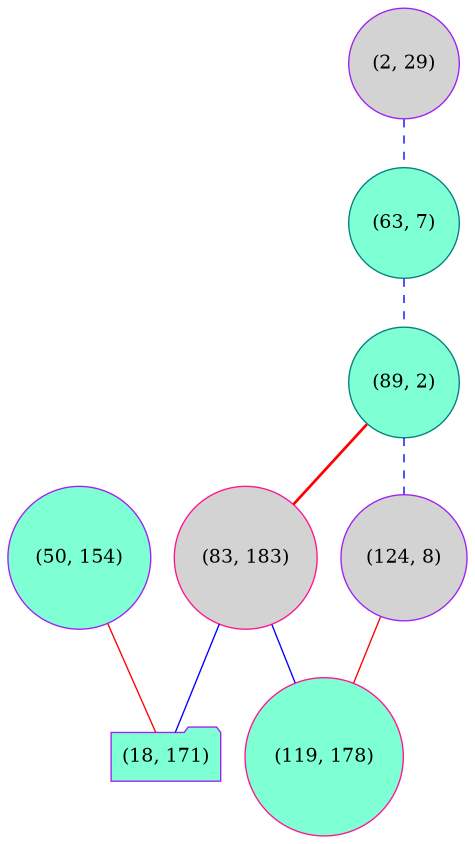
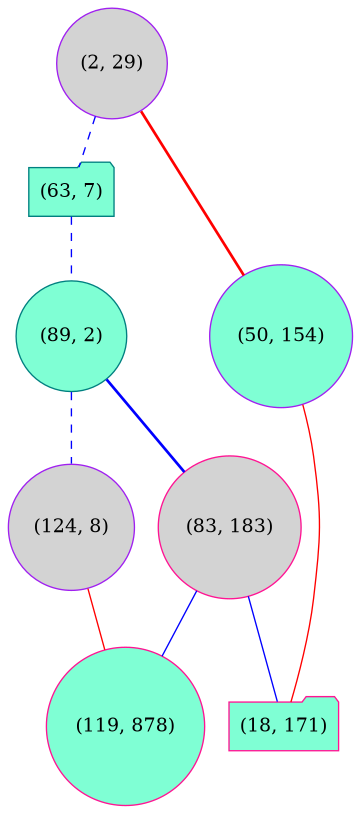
none -> (192, 193)
(404, 223) -> (71, 192)
(330, 464) -> (145, 426)
(166, 757) -> (284, 726)
(324, 757) -> (126, 726)
